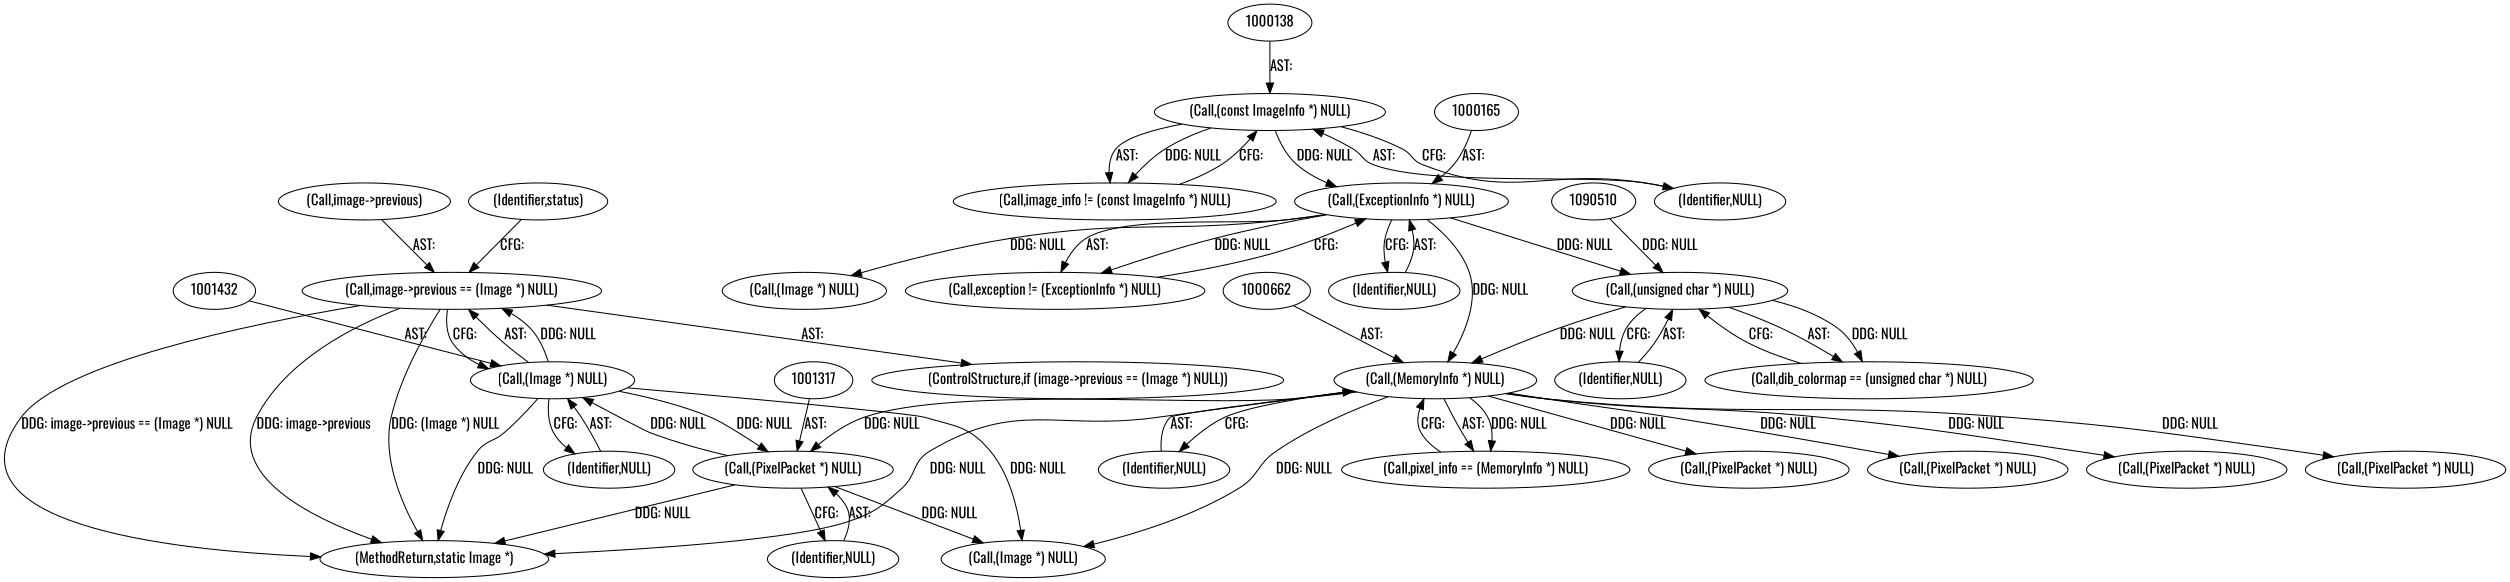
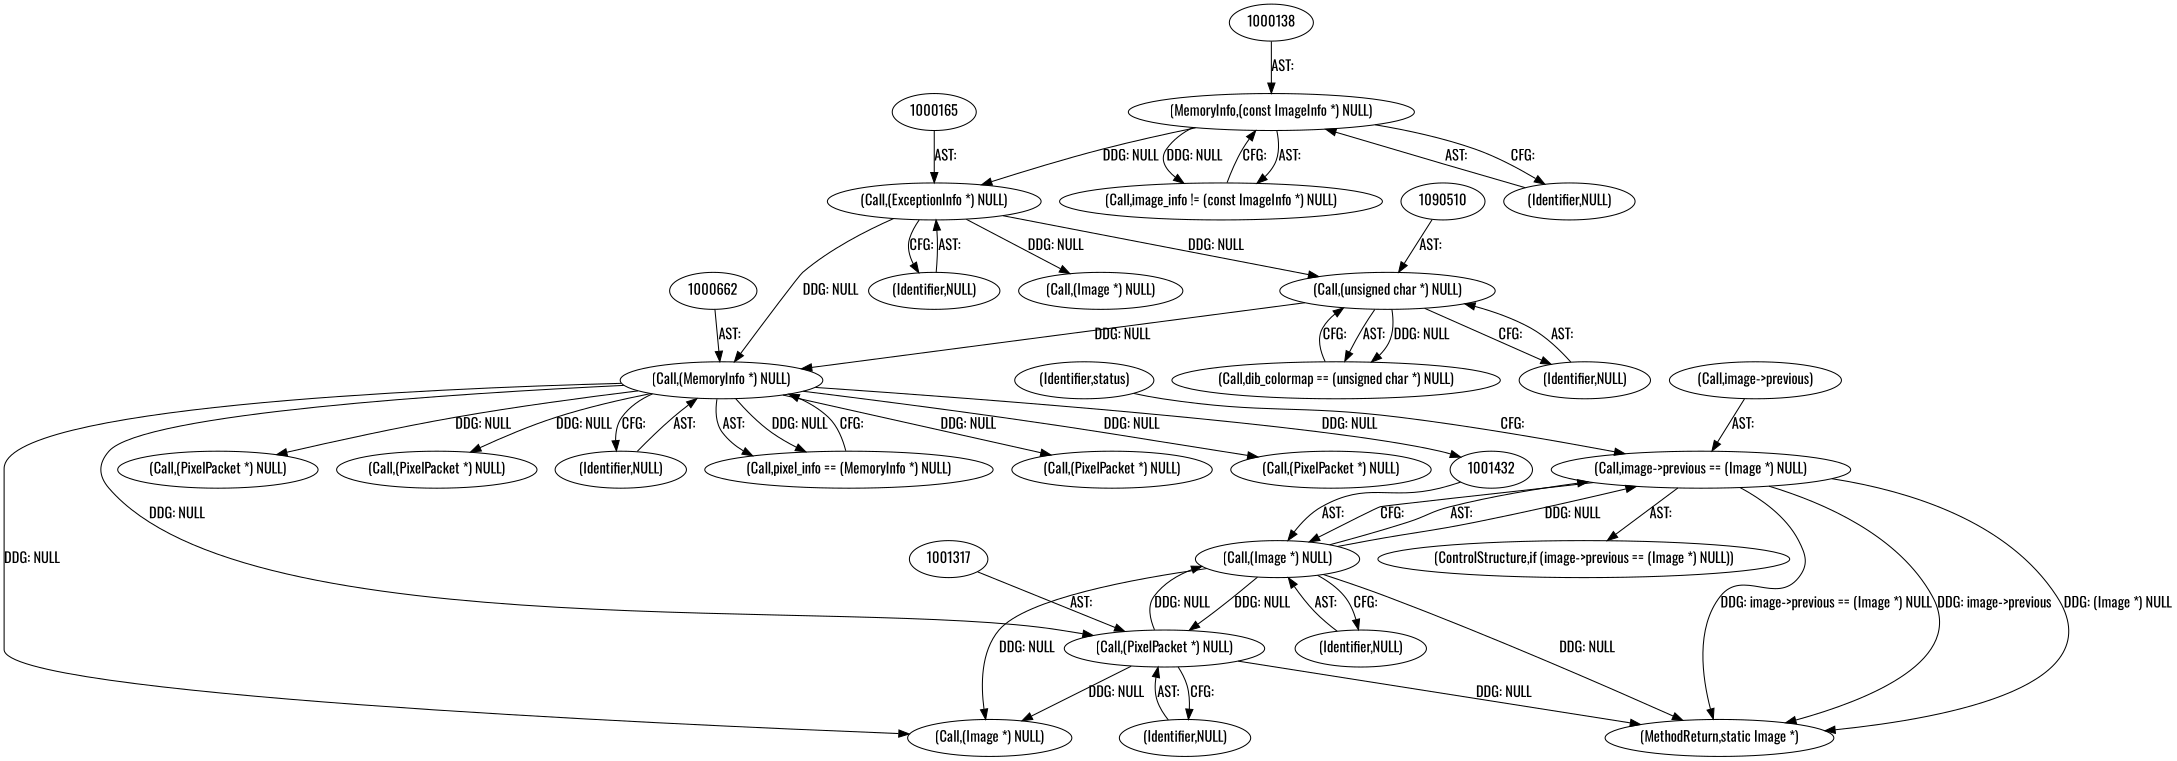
(1270, 112) -> (1271, 112)
(1670, 246) -> (1432, 246)
(1055, 291) -> none
(941, 445) -> (1134, 412)
